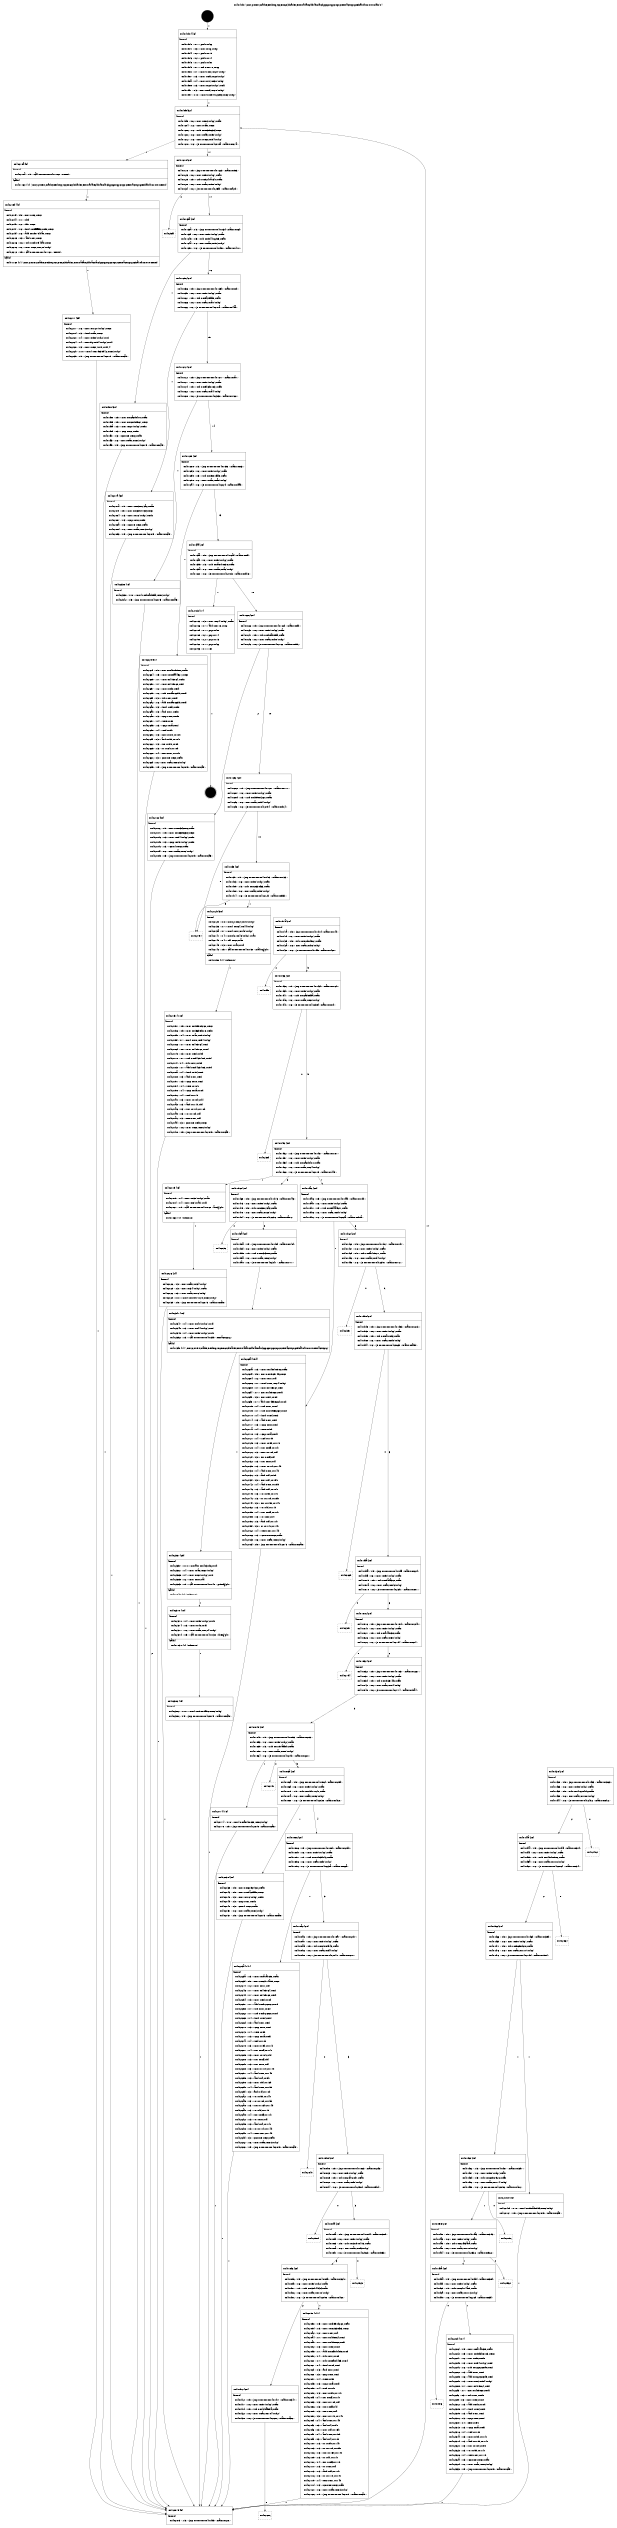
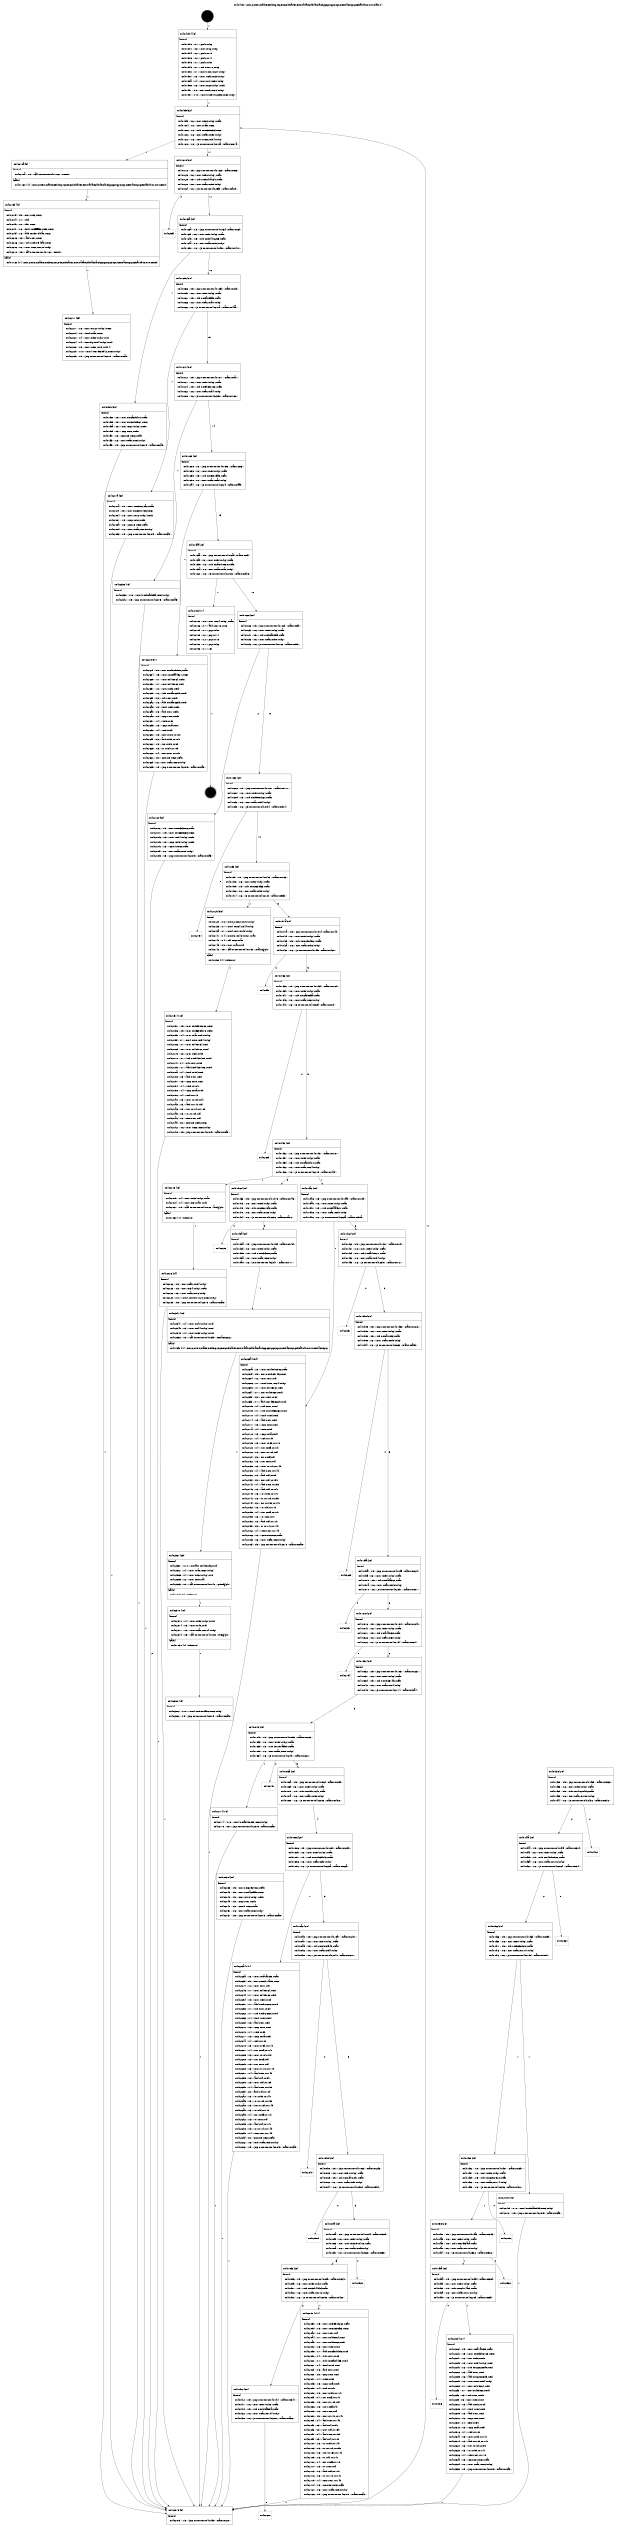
(206, 906) -> (281, 908)
(97, 1464) -> none
(281, 1838) -> none
